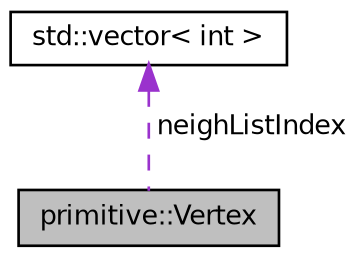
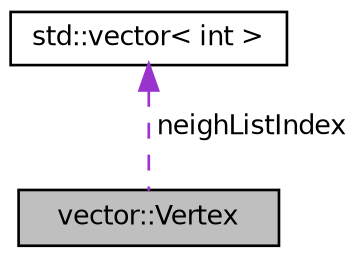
(149, 218) -> (149, 218)
